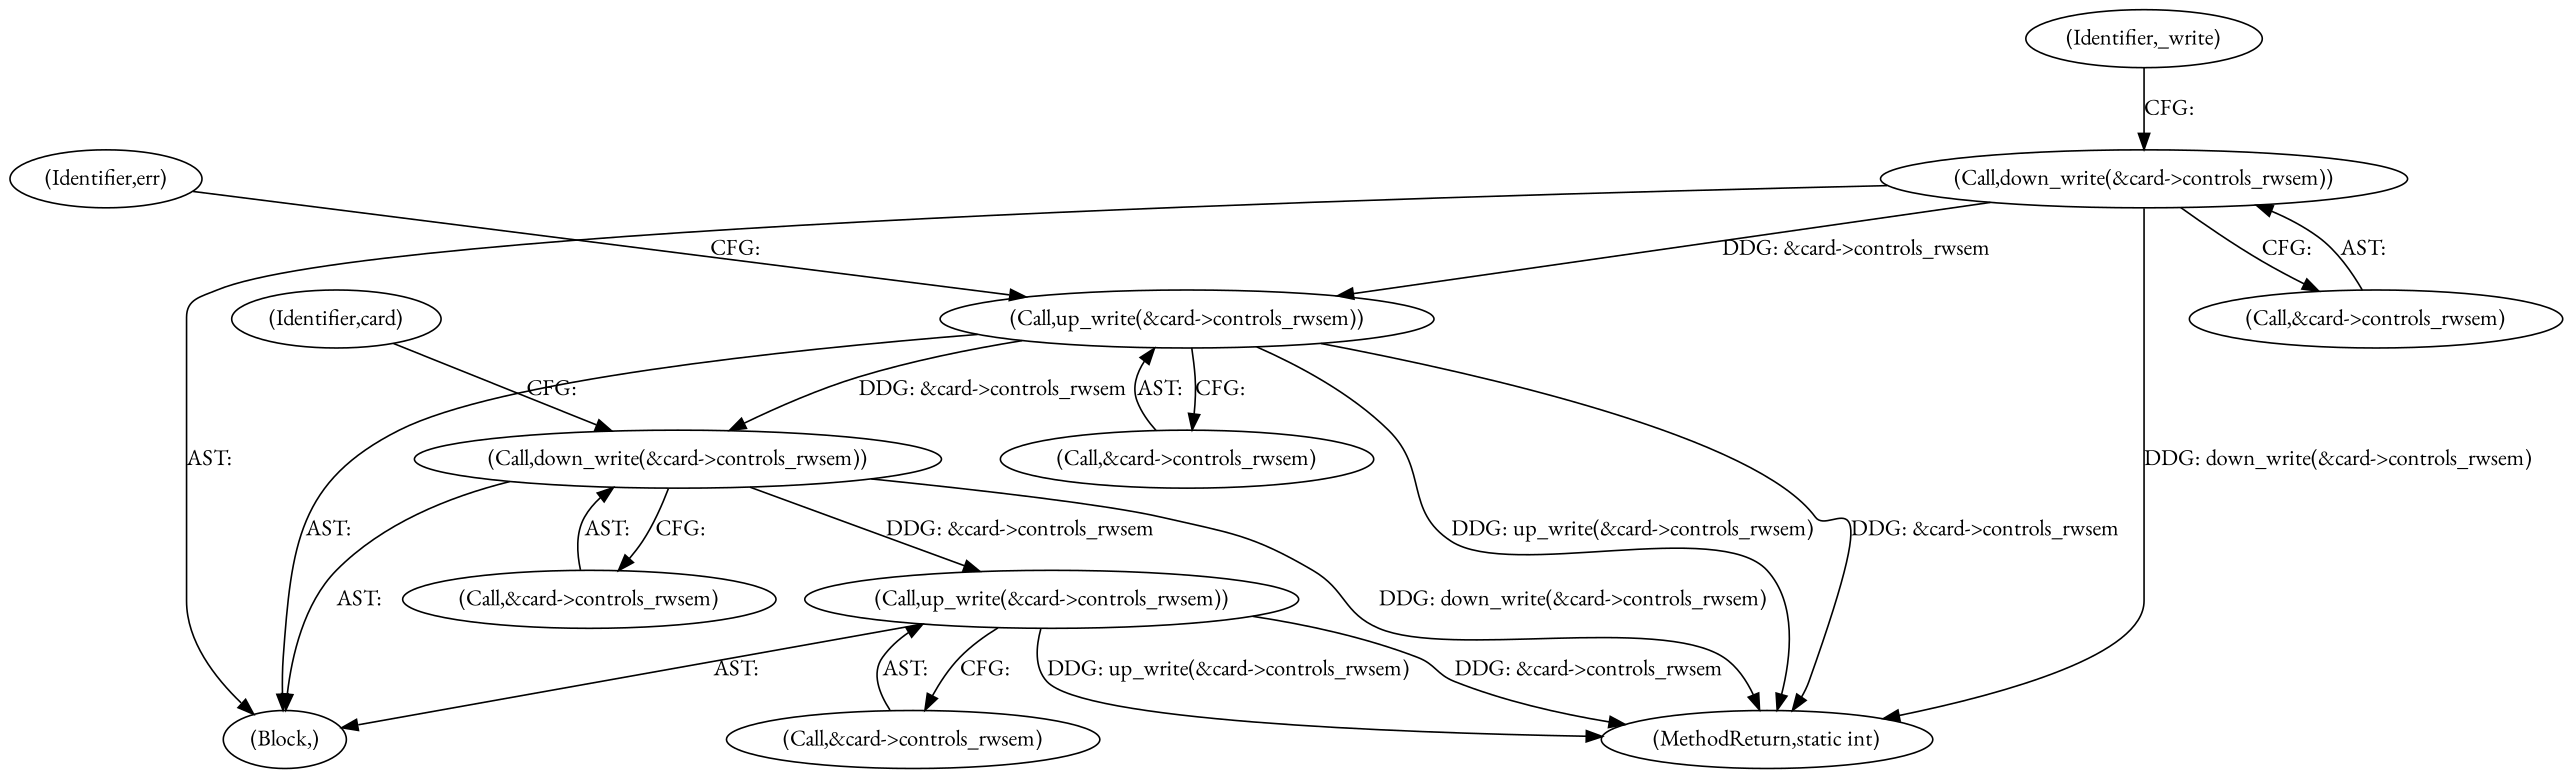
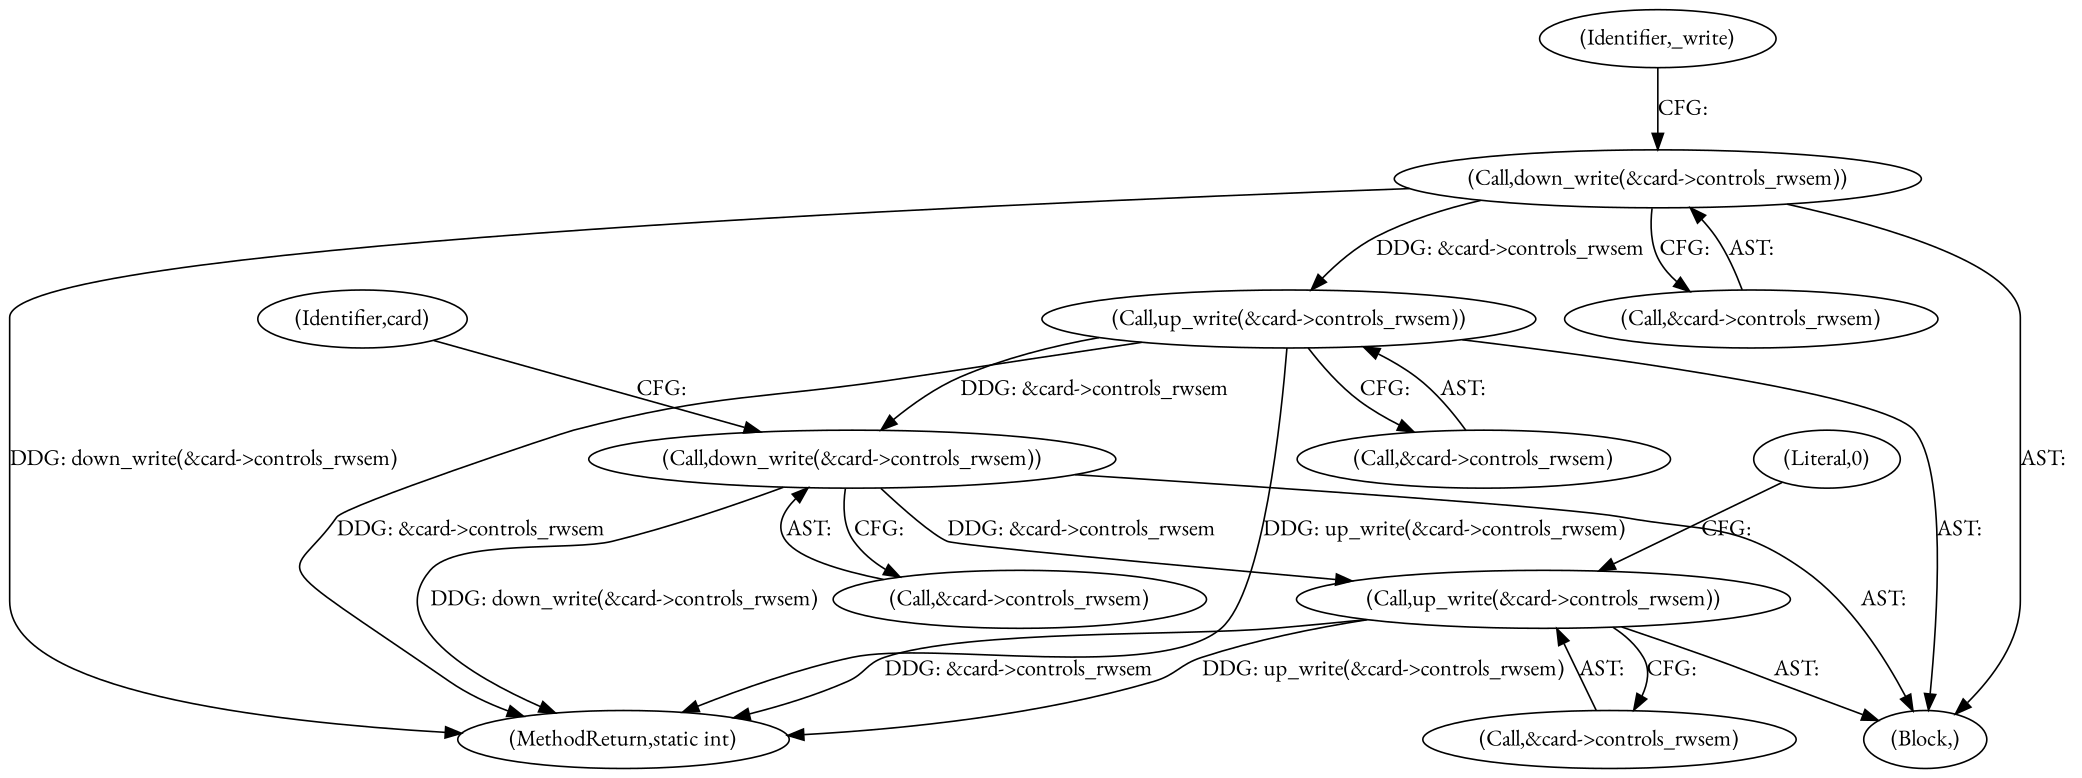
(106, 179) -> none
none -> (1827, 459)
